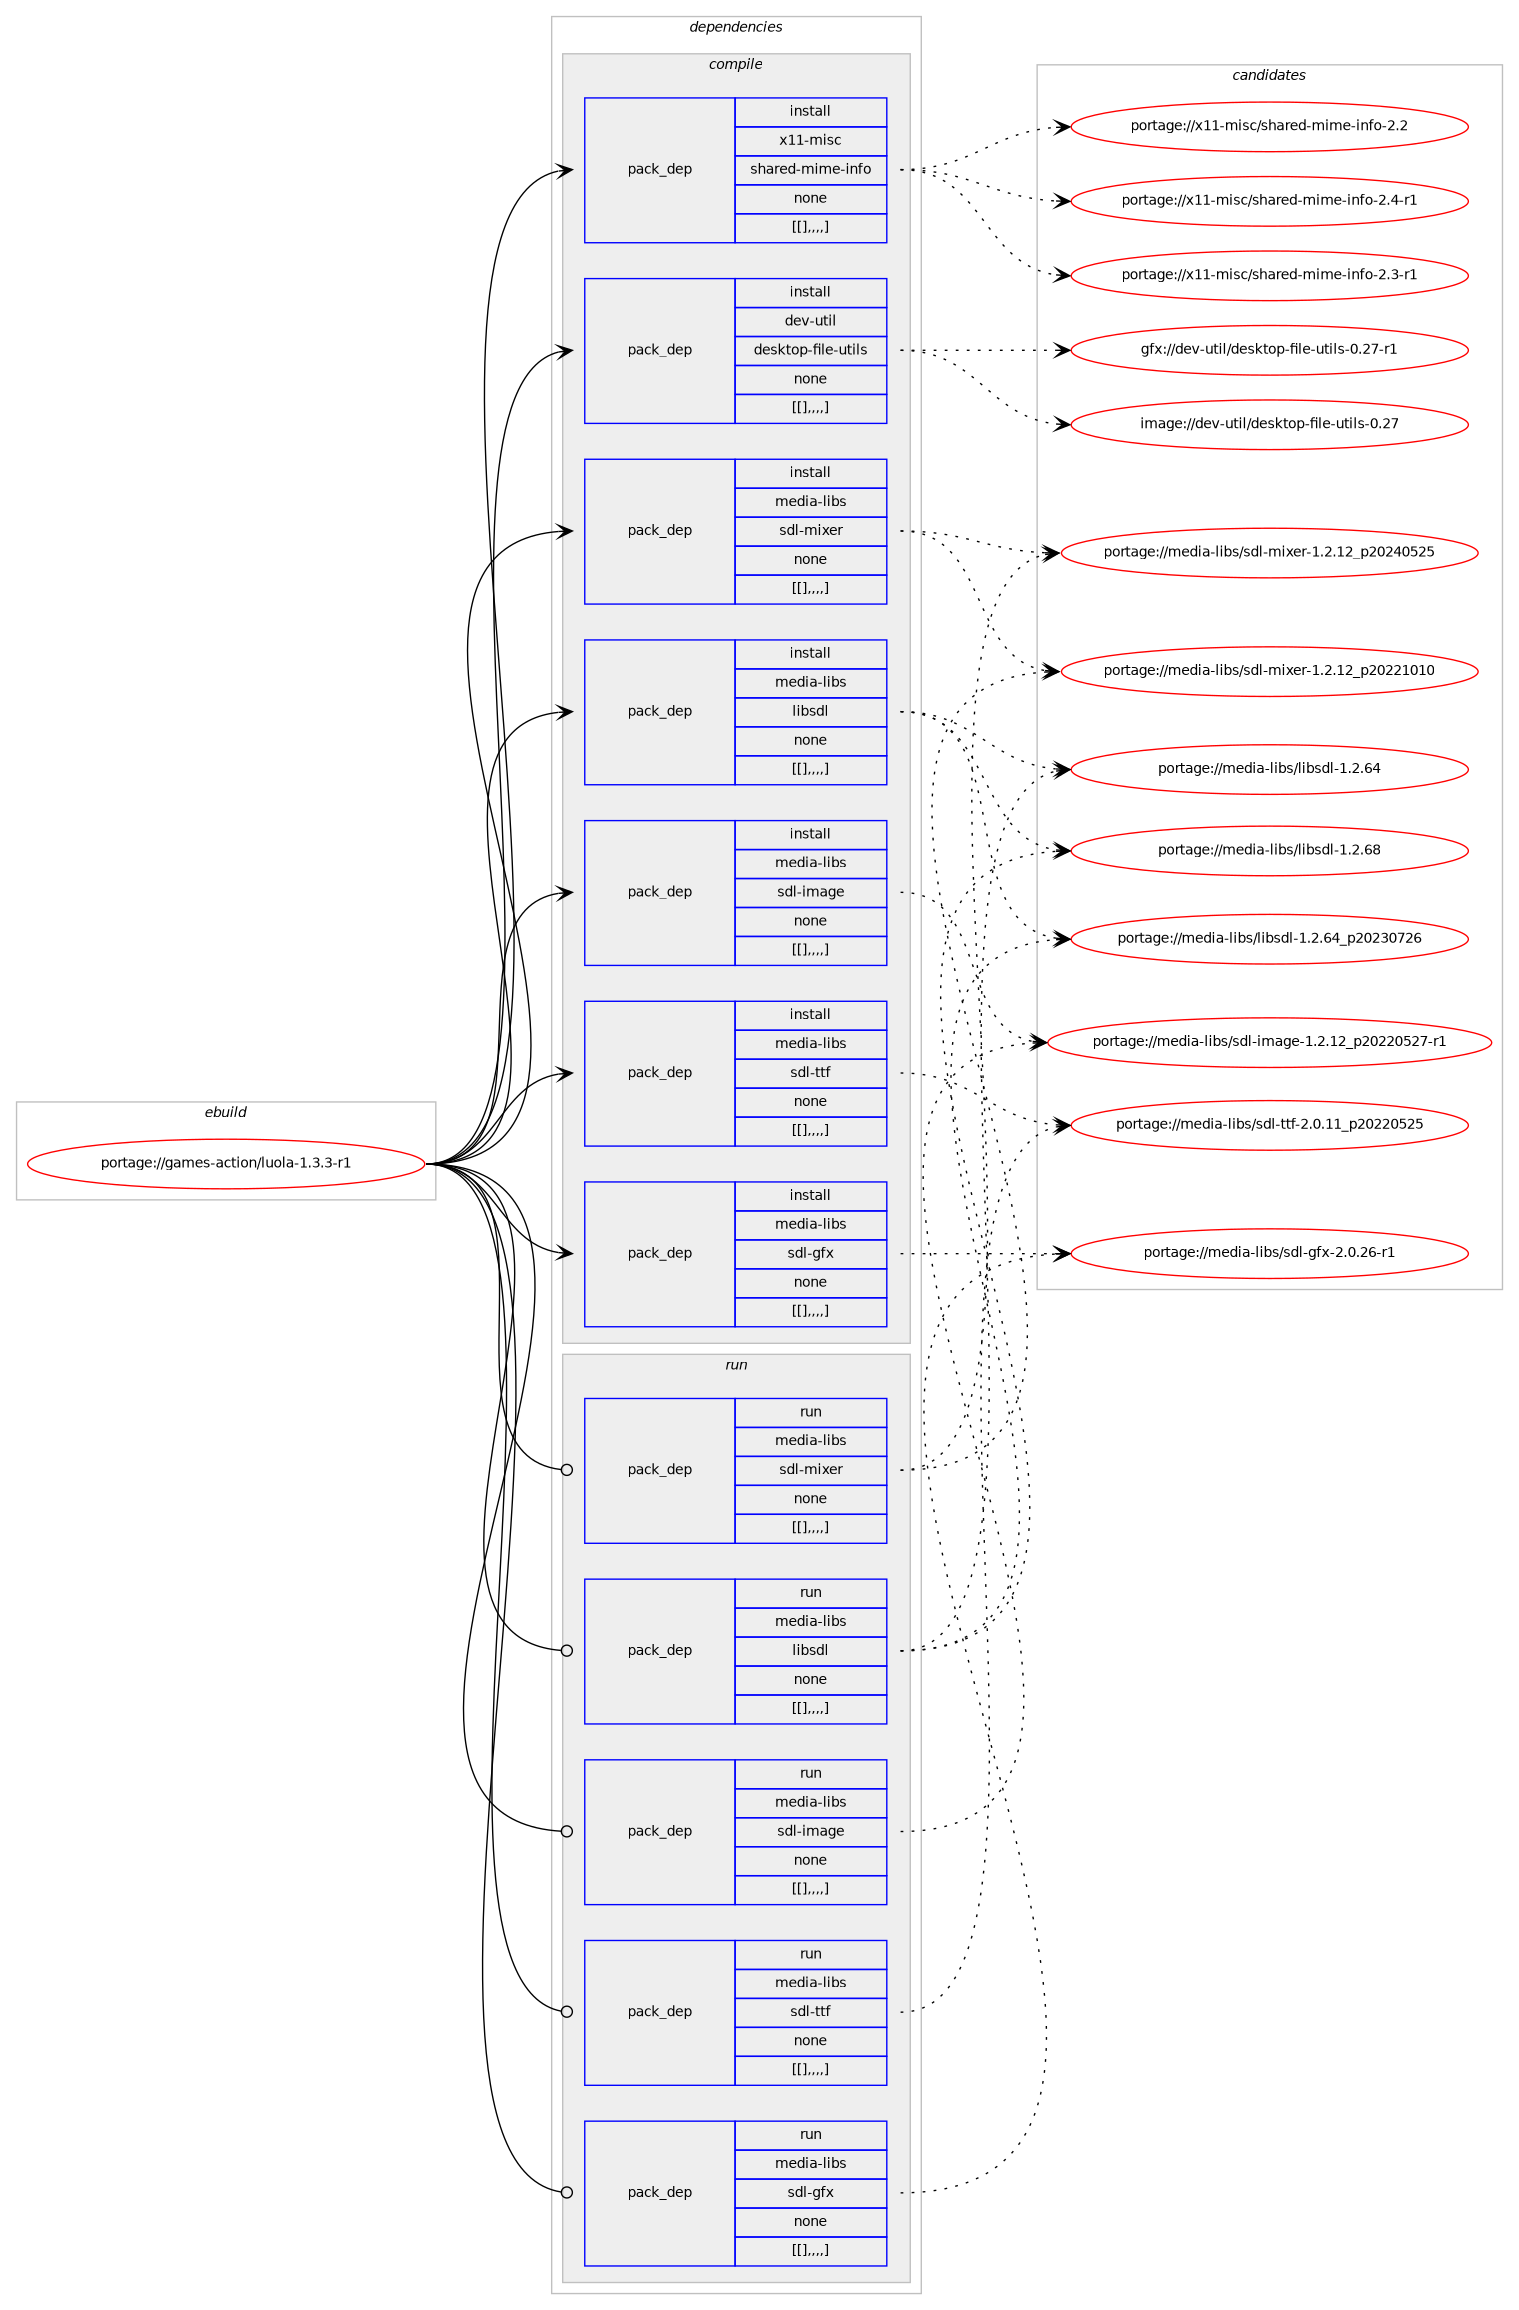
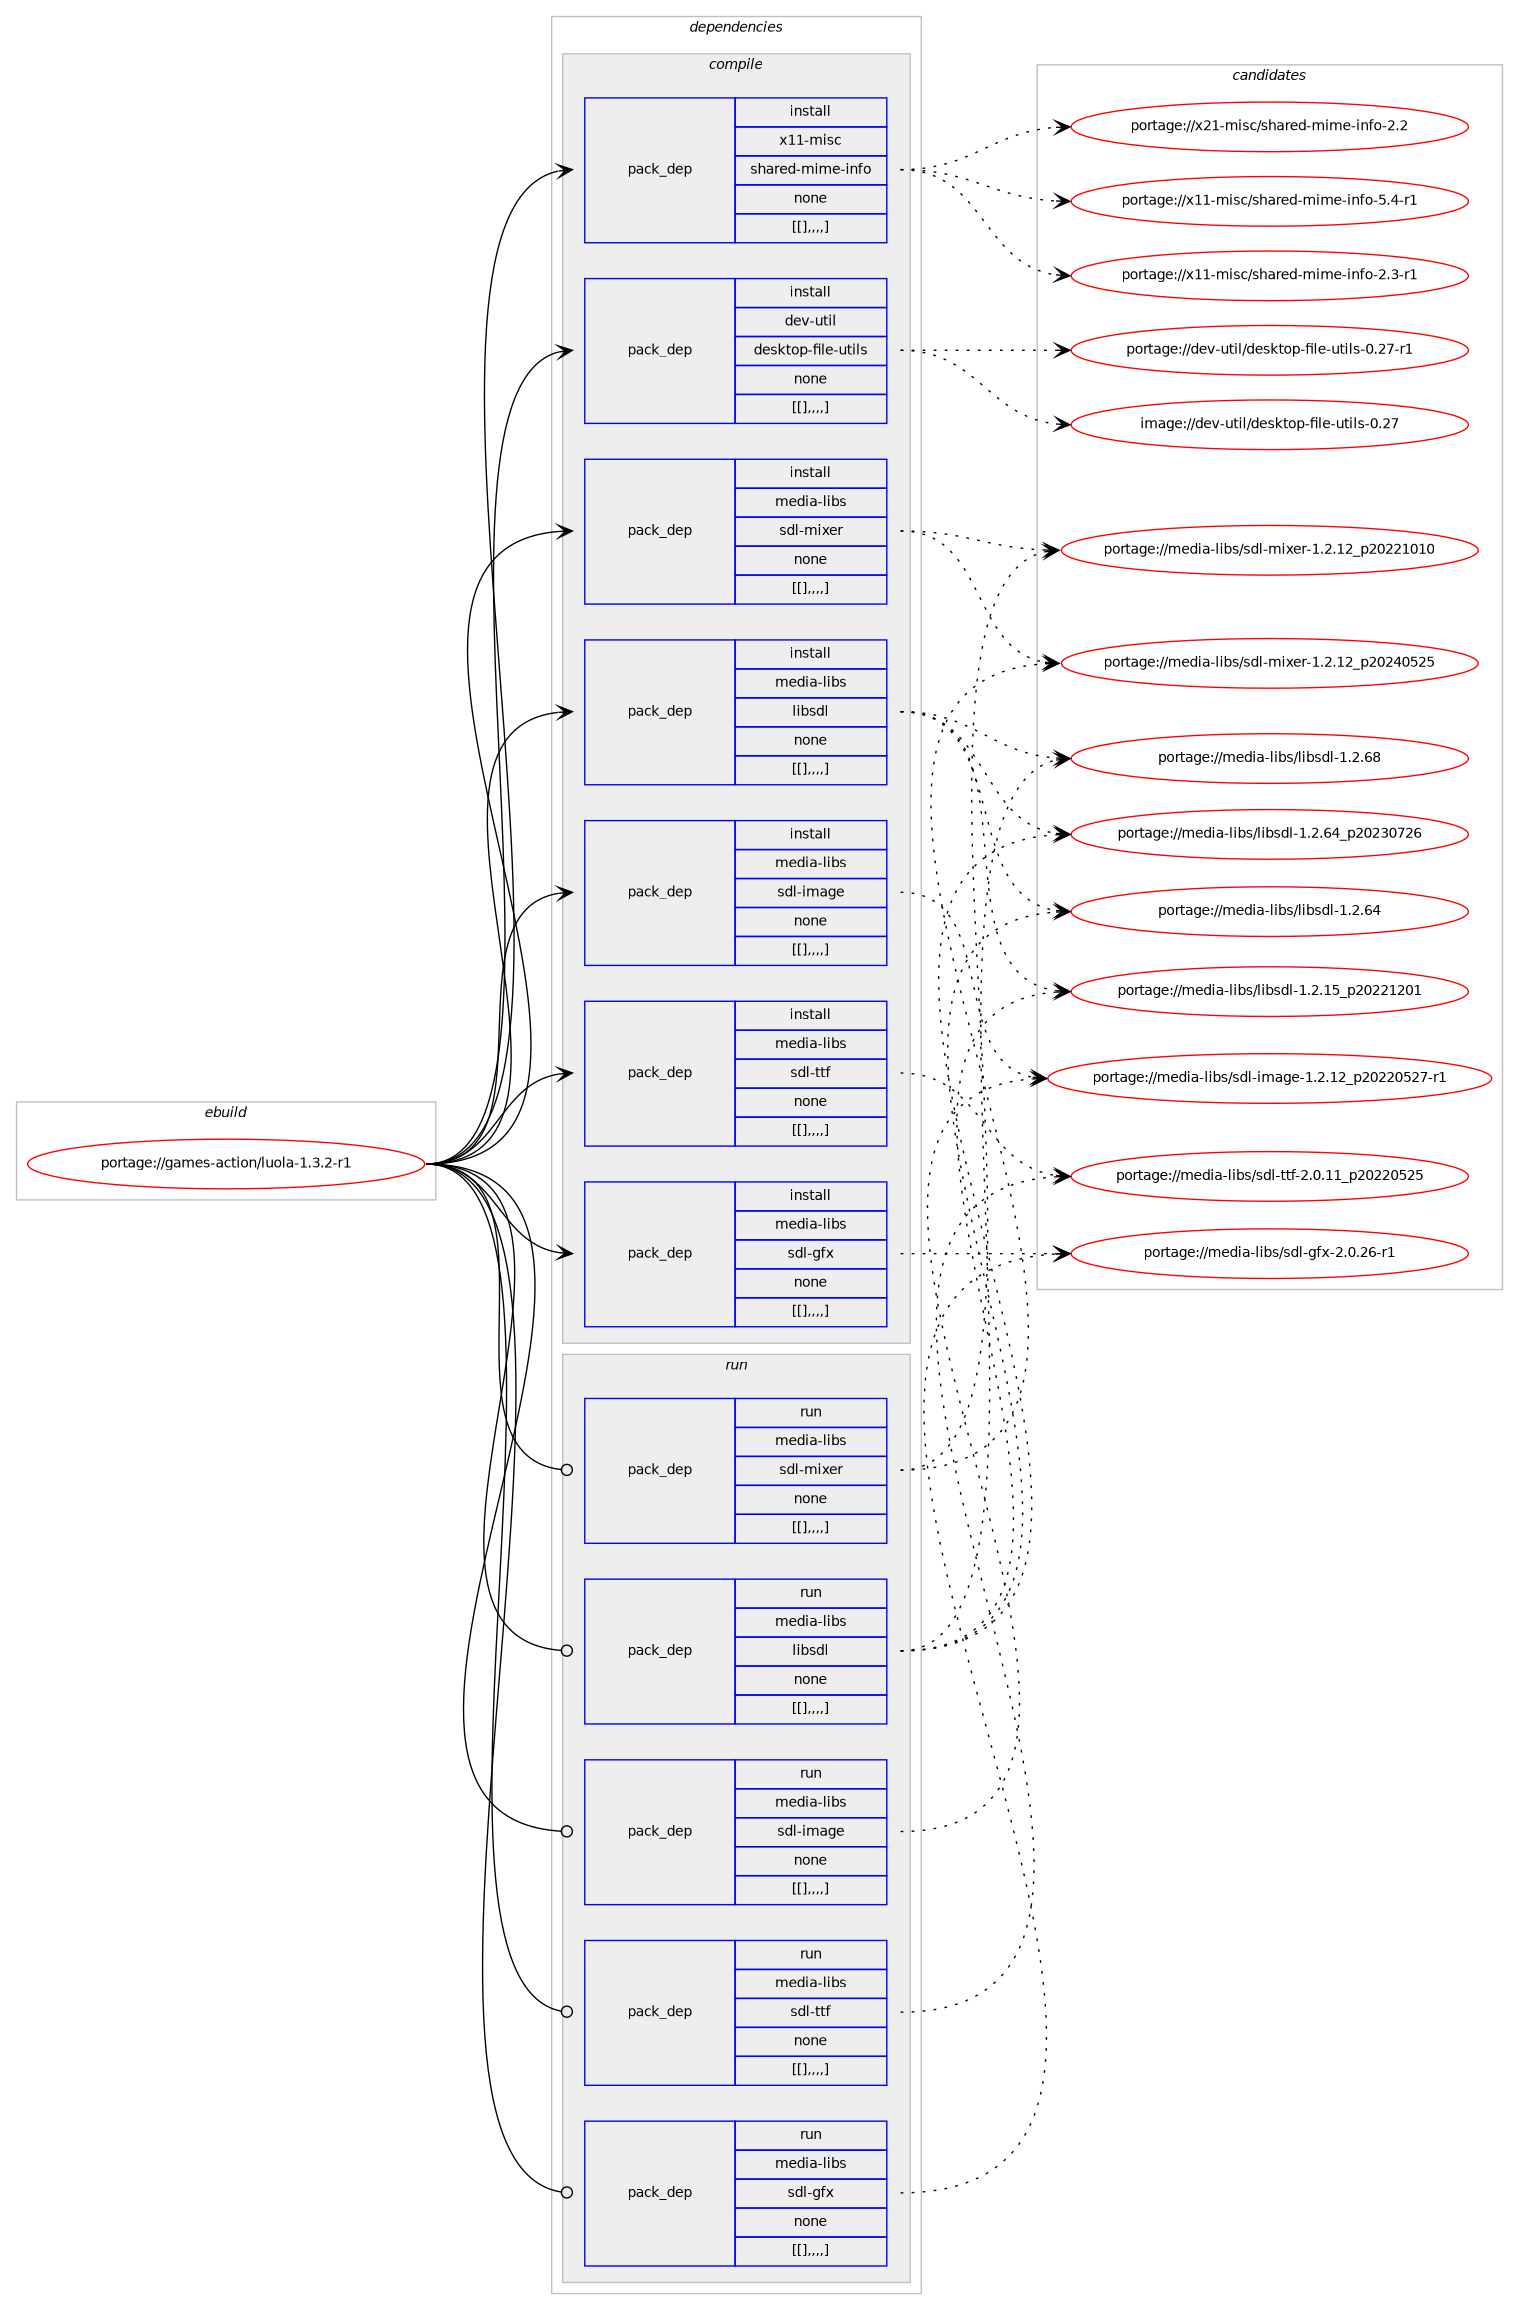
(1270, 127) -> (1270, 127)
(1270, 201) -> (1270, 201)
(1270, 350) -> (1270, 350)
none -> (1270, 992)
(226, 1164) -> (226, 1164)
